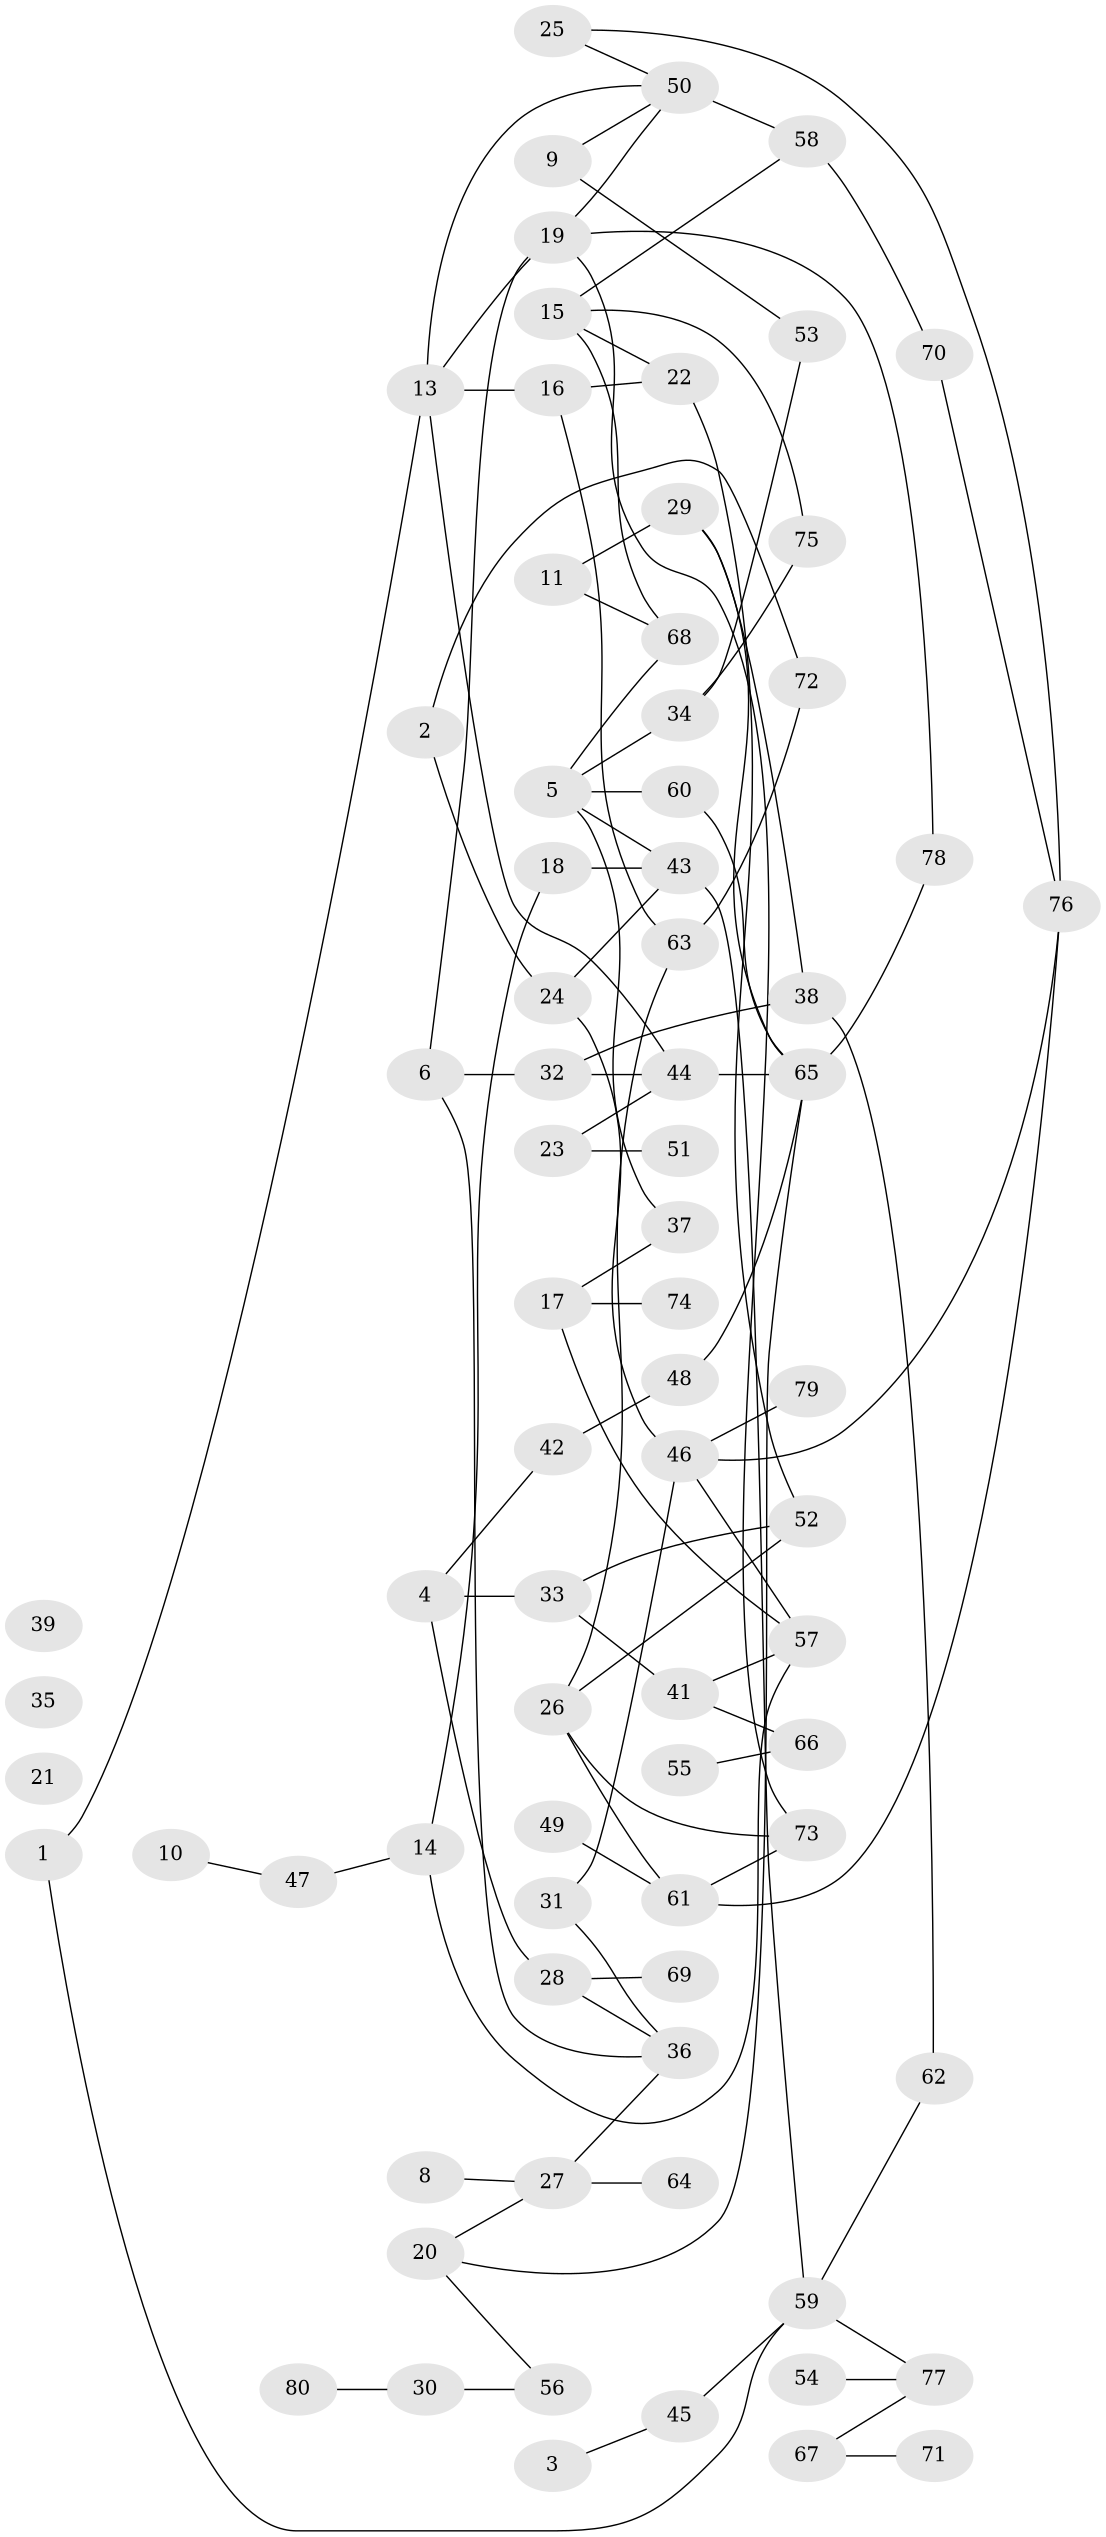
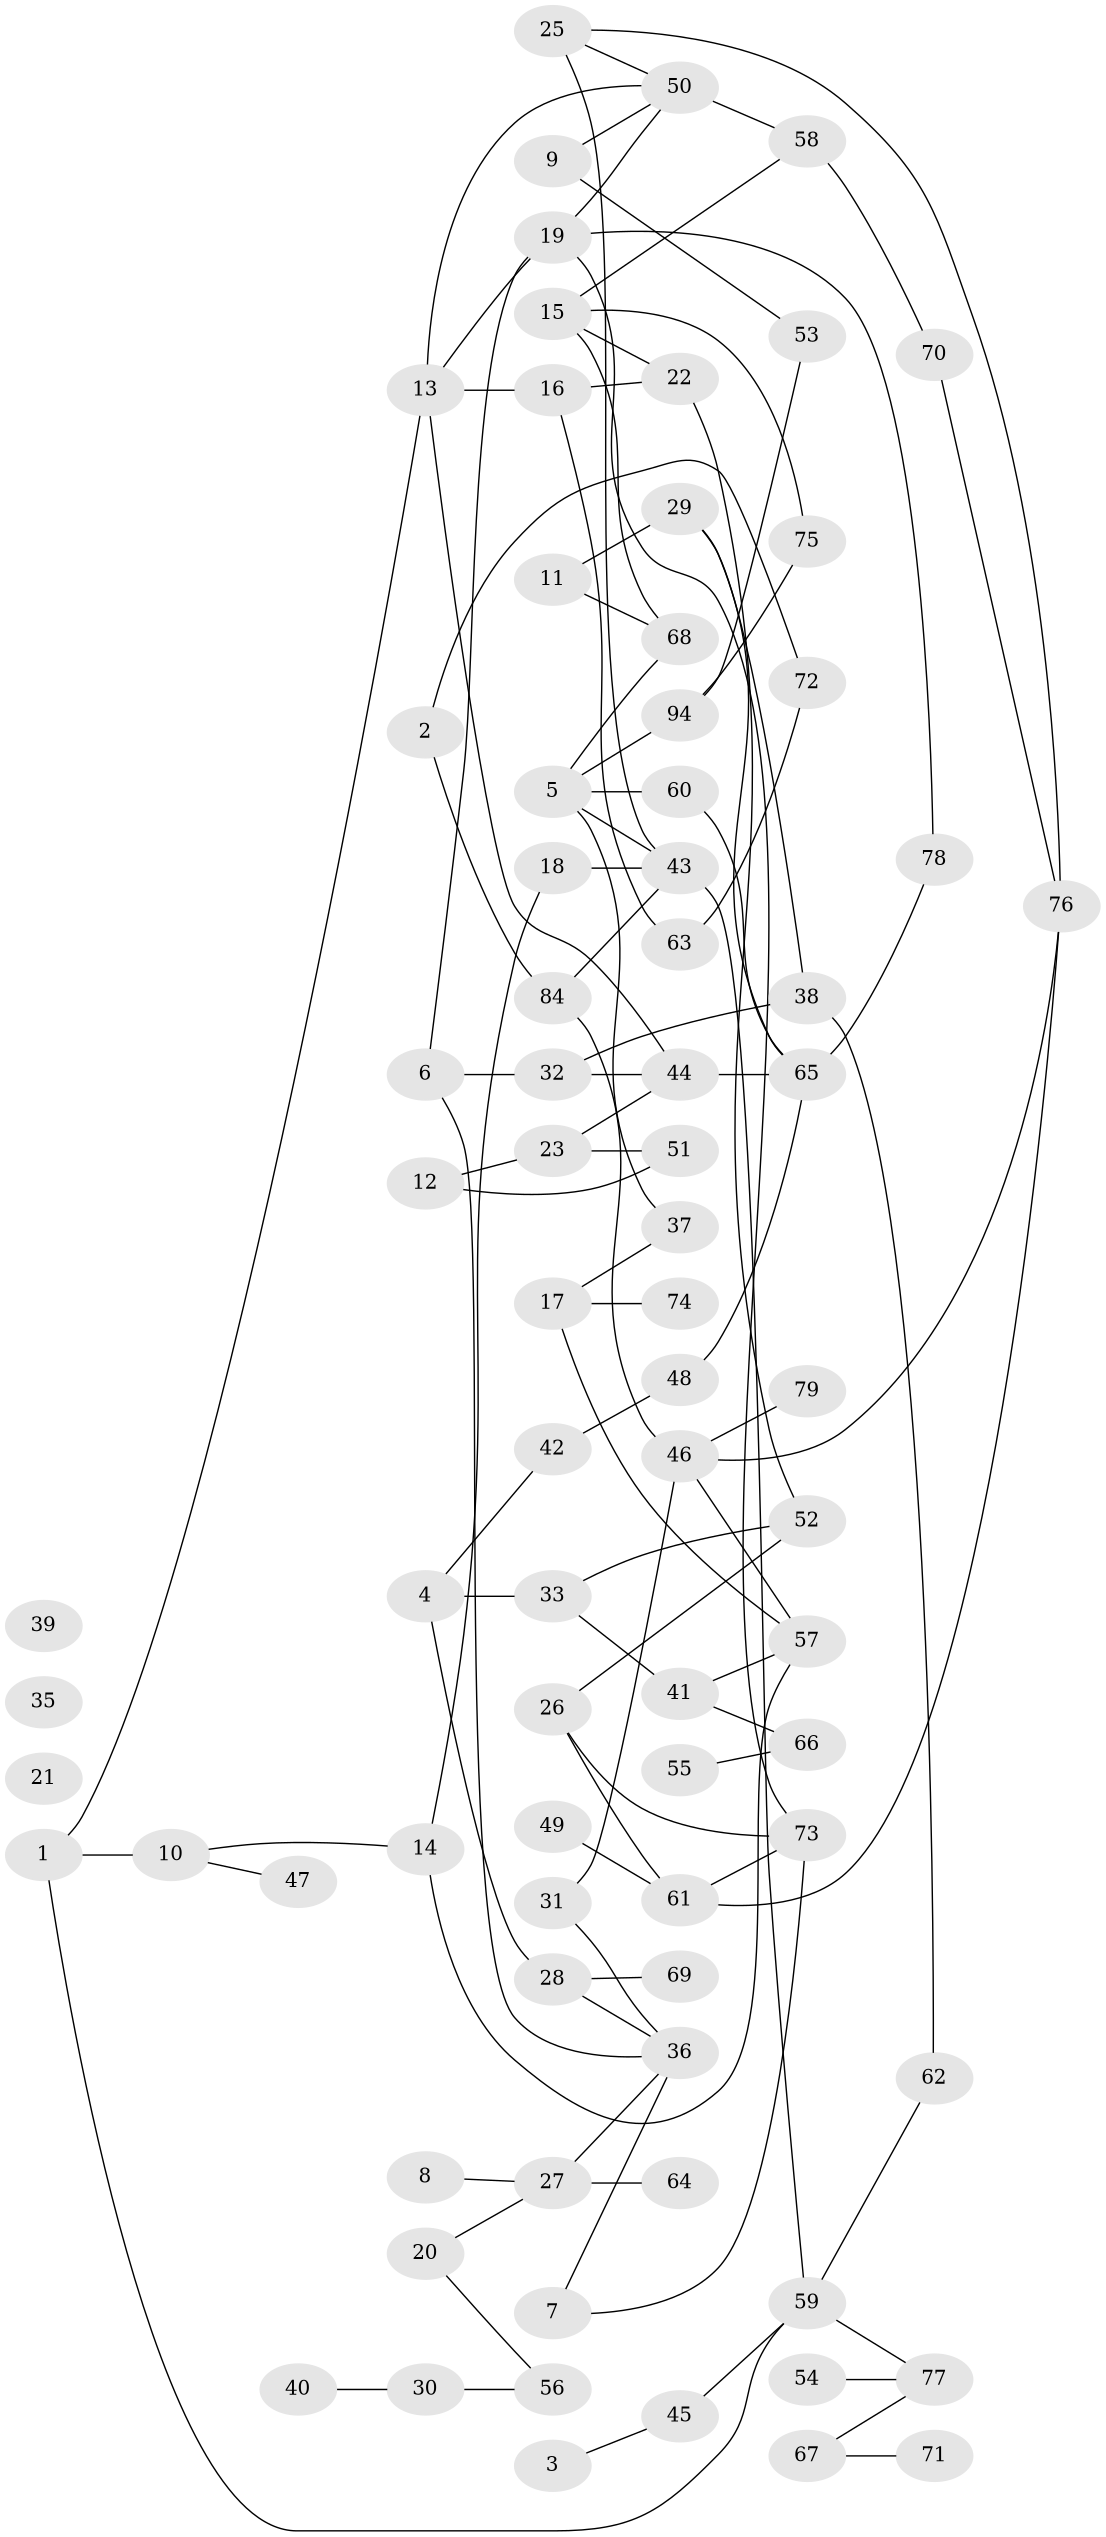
none -> (606, 493)
(680, 715) -> (680, 715)
(553, 998) -> (553, 998)
none -> (426, 1183)
(622, 1401) -> none
none -> (108, 1855)
(362, 1866) -> (298, 1843)
(755, 2042) -> none
none -> (553, 2313)
(298, 2389) -> (298, 2389)
